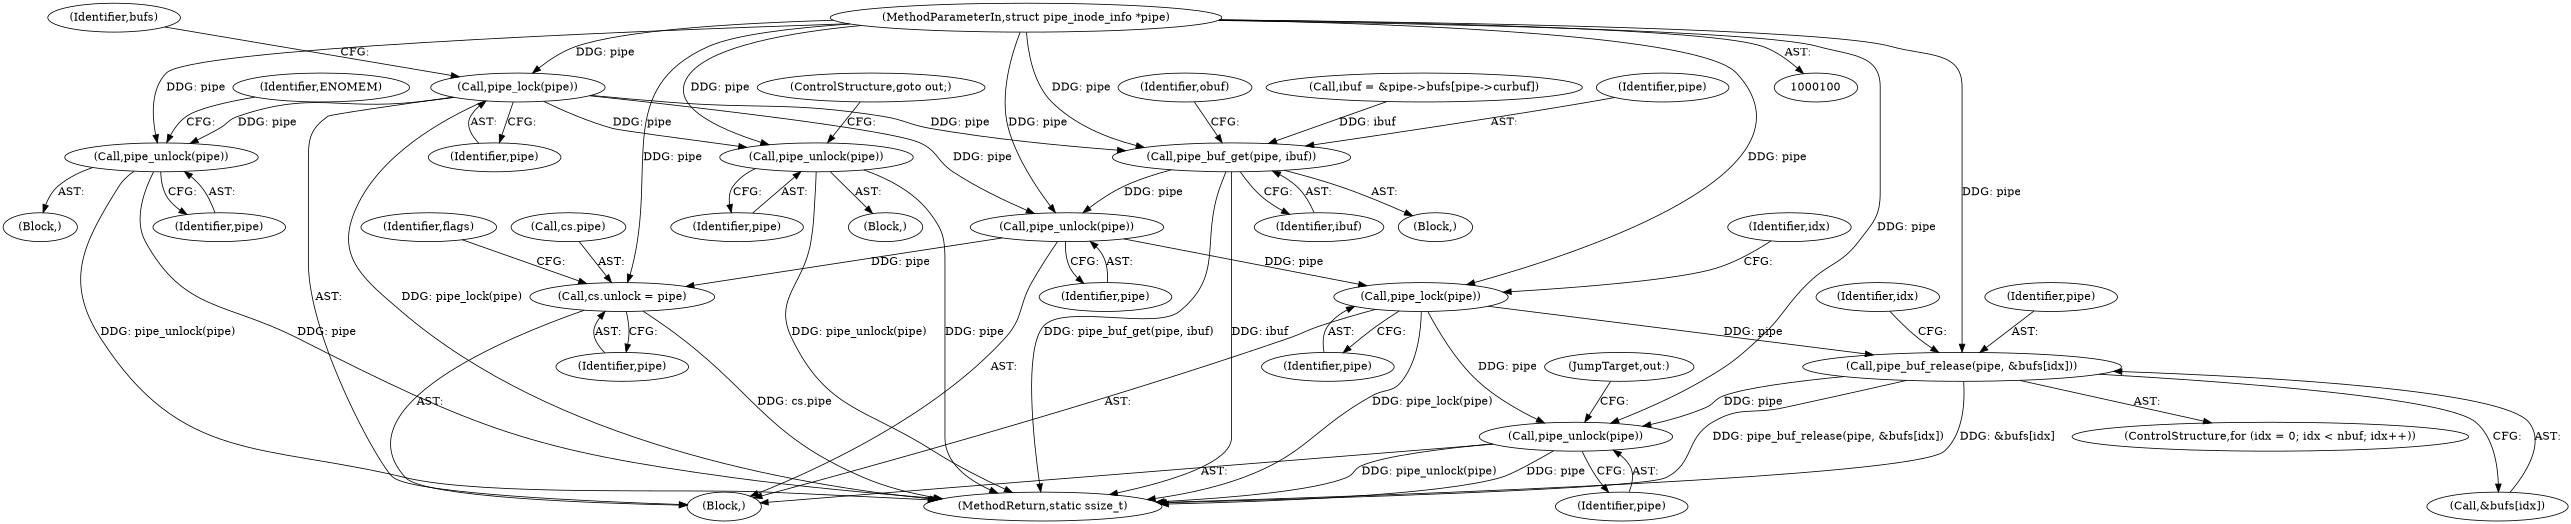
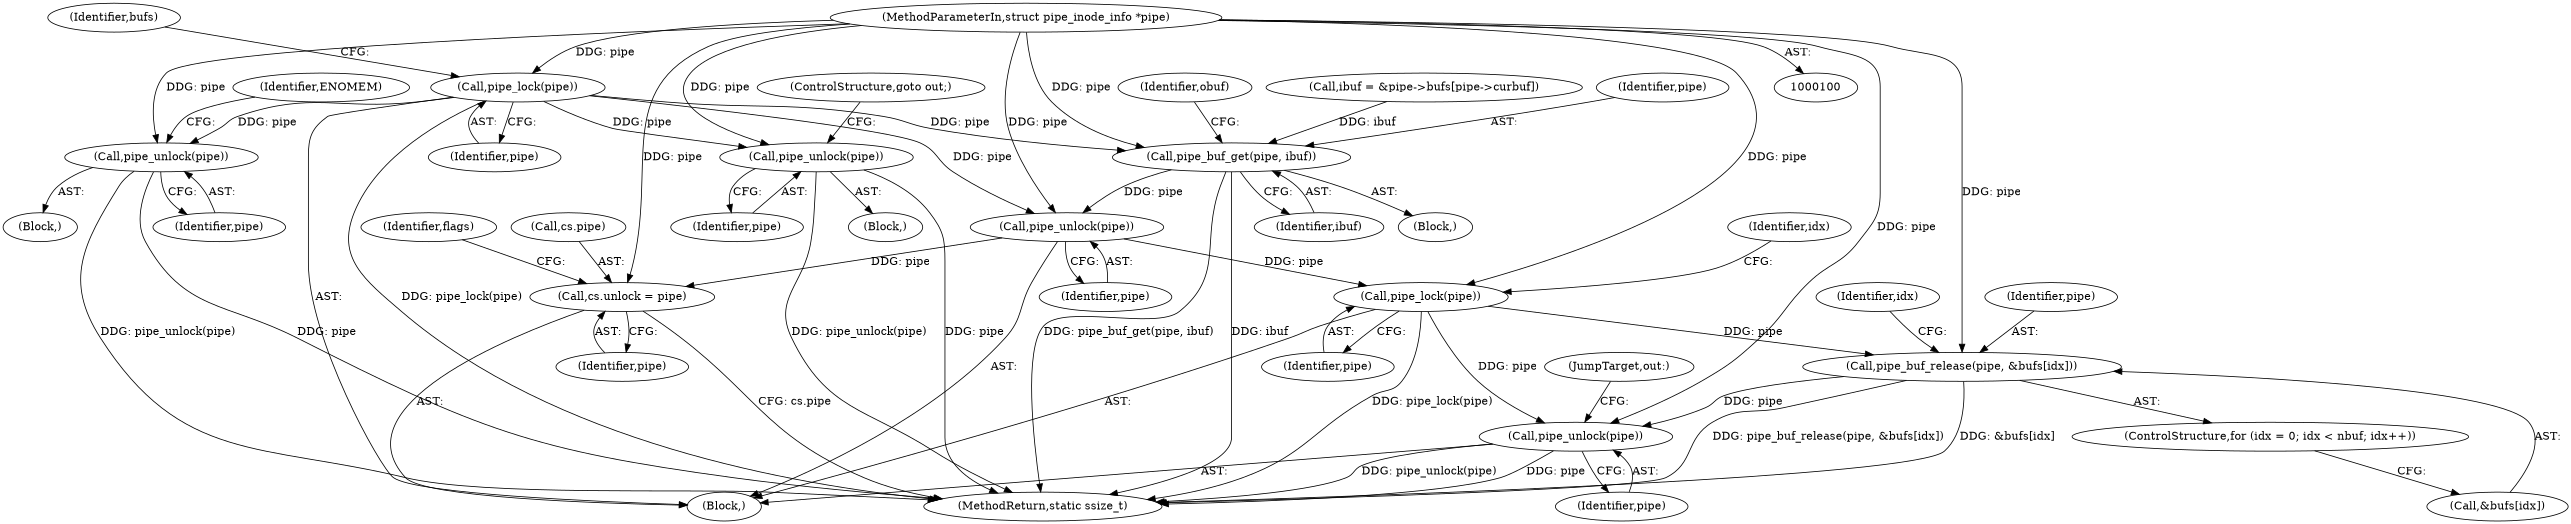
(2323, 391) -> (2383, 471)
(795, 402) -> (795, 402)
